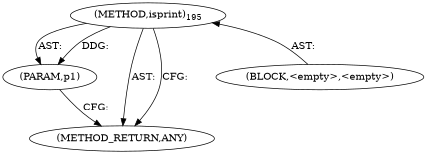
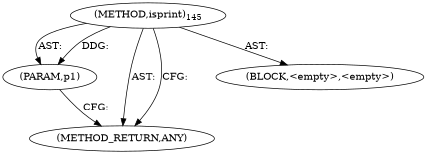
(194, 14) -> (194, 14)
(267, 38) -> (230, 45)
